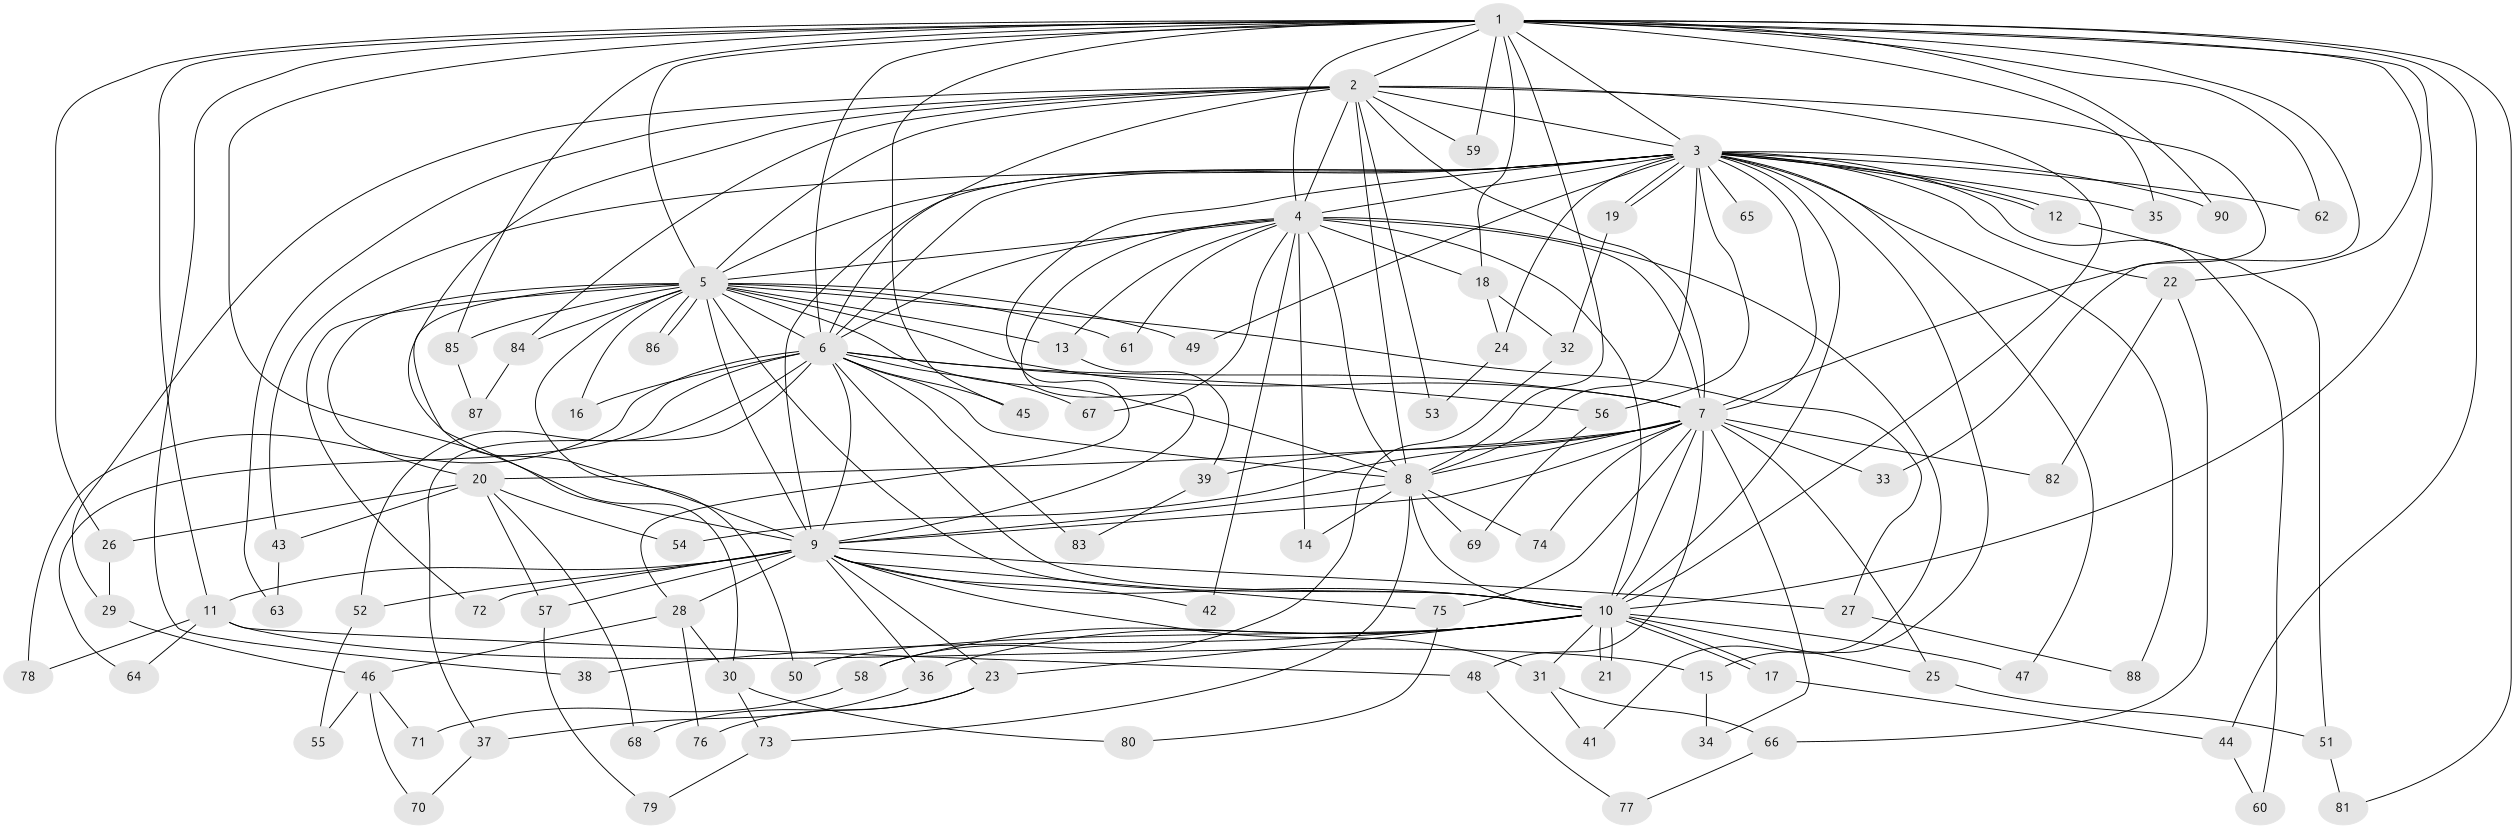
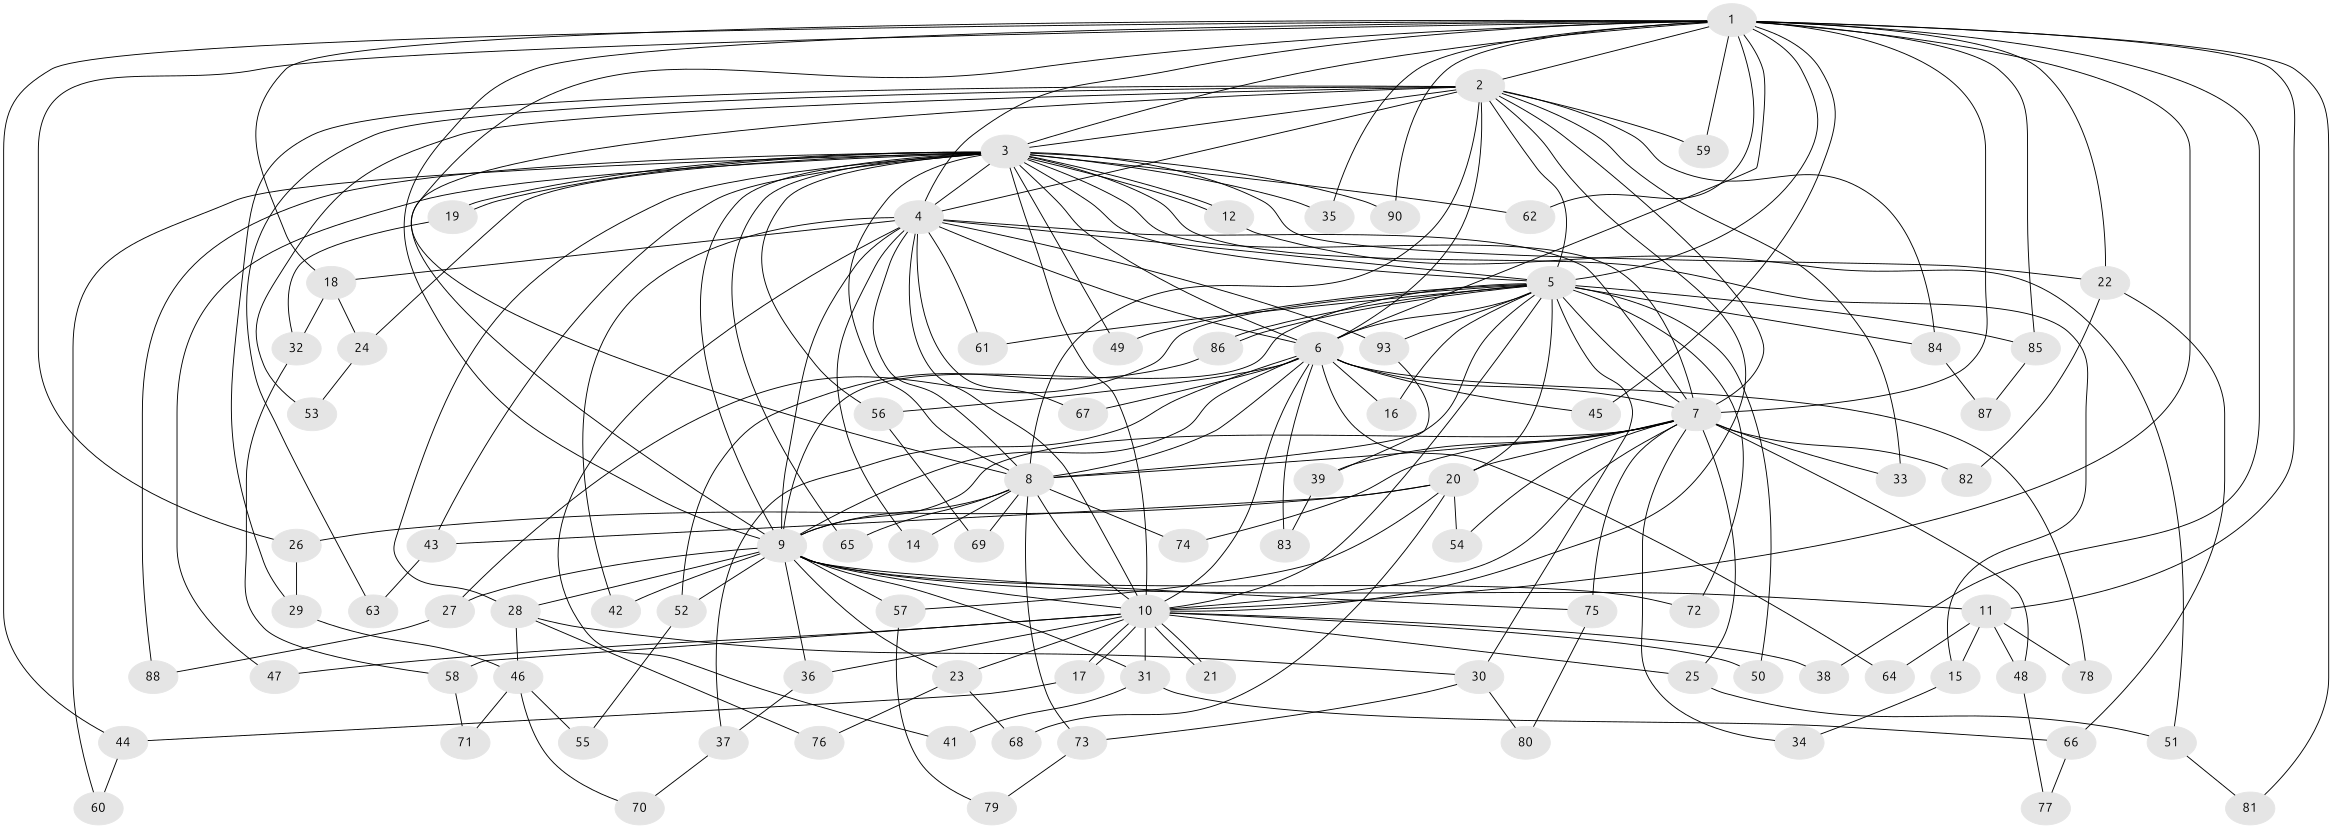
(1062, 349) -> (1384, 349)
(530, 433) -> (863, 384)
none -> (938, 512)
